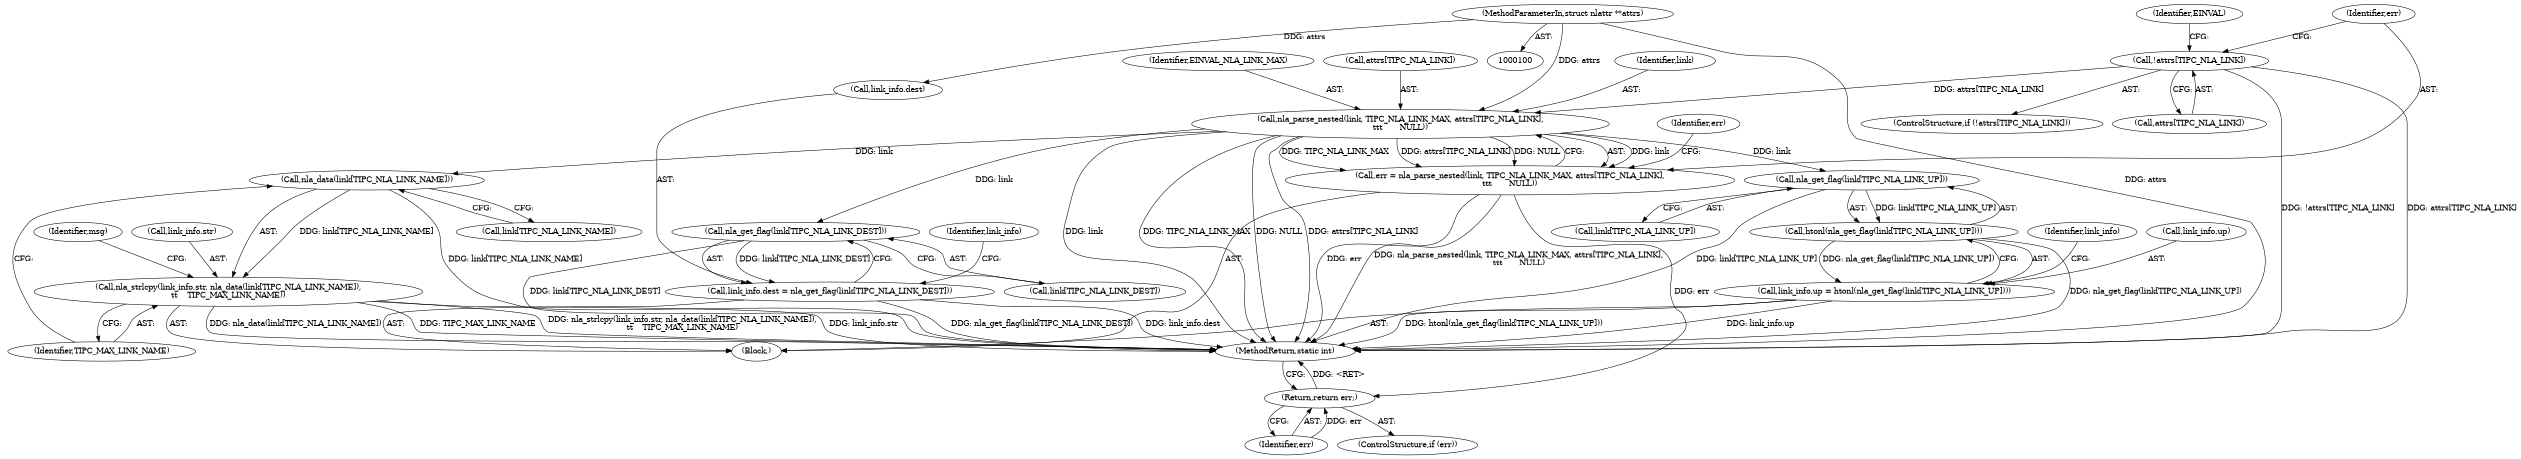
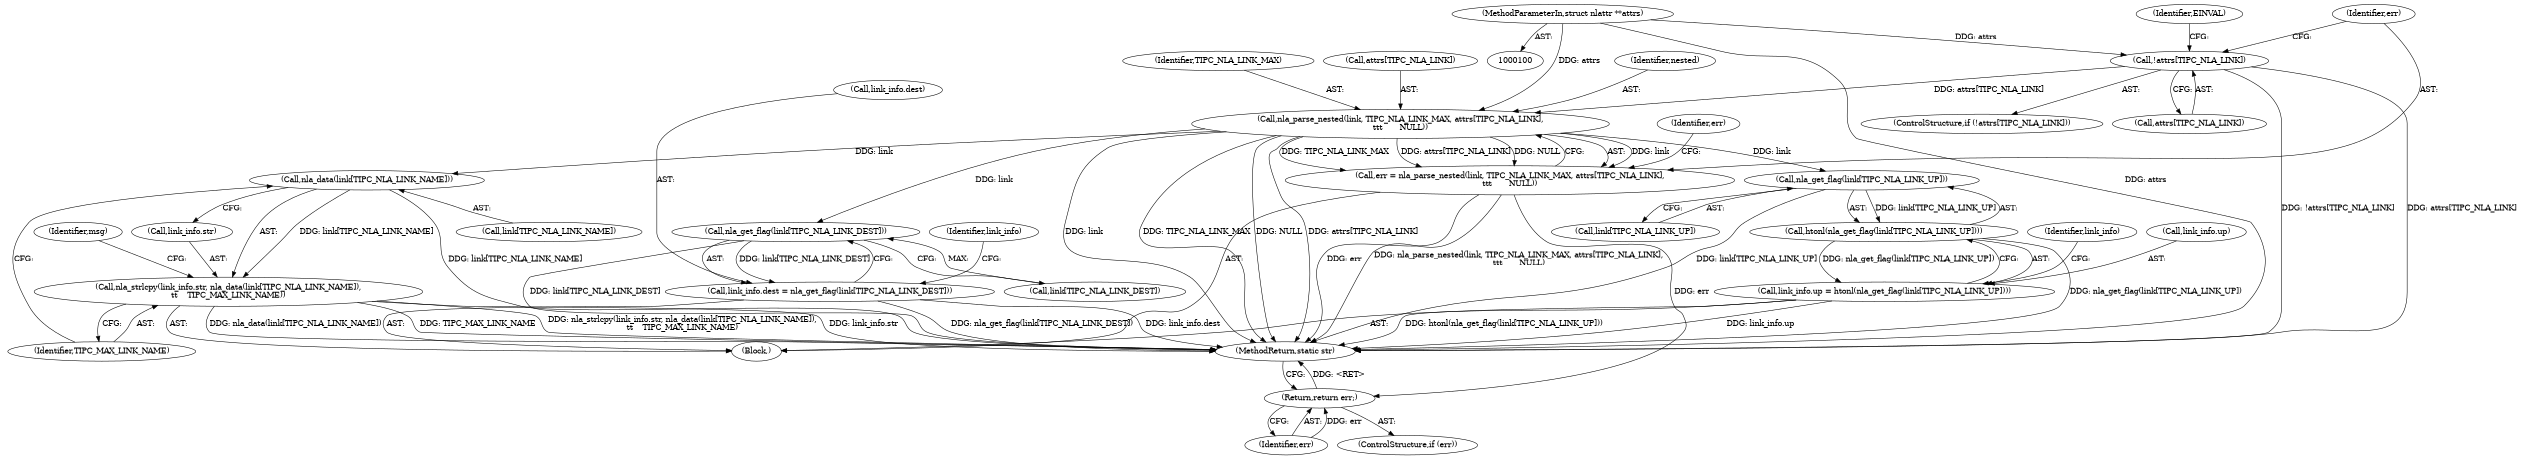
(1200, 42) -> (1886, 36)
(1218, 61) -> (1218, 61)
(1665, 61) -> (1665, 61)
(480, 200) -> (241, 198)
(483, 209) -> (483, 209)
(960, 259) -> (960, 259)
(1285, 351) -> (1285, 351)
